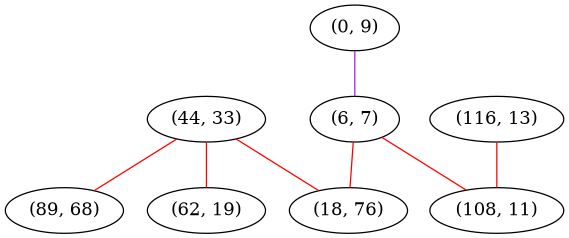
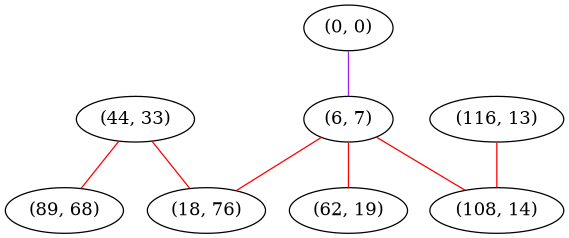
(355, 28) -> (348, 28)
(206, 165) -> (348, 165)
(497, 210) -> (497, 210)
